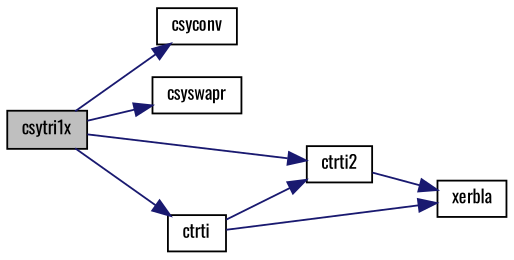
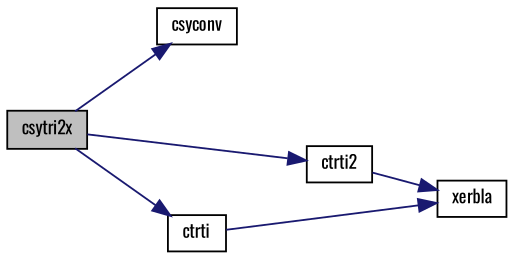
(197, 95) -> none
(47, 130) -> (47, 130)
(258, 204) -> none
